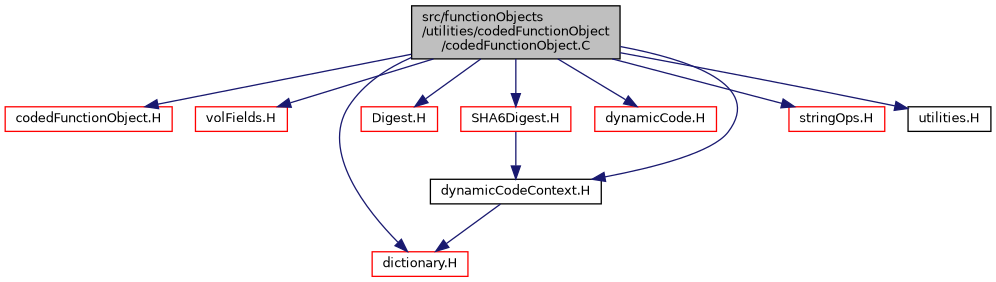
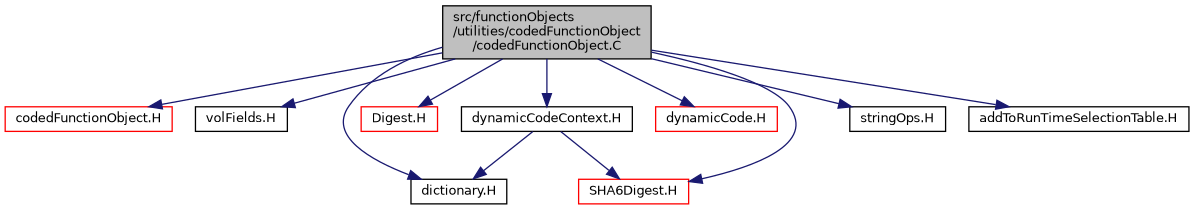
(241, 119) -> (241, 119)
(837, 119) -> (898, 119)
(949, 119) -> (1079, 119)
(516, 149) -> (585, 151)
(420, 264) -> (459, 192)
